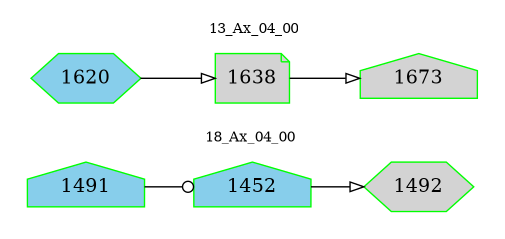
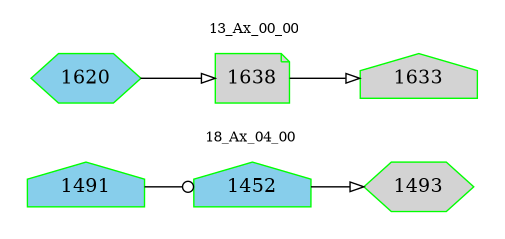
(254, 30) -> (254, 30)
(419, 78) -> (419, 78)
(419, 187) -> (419, 187)
